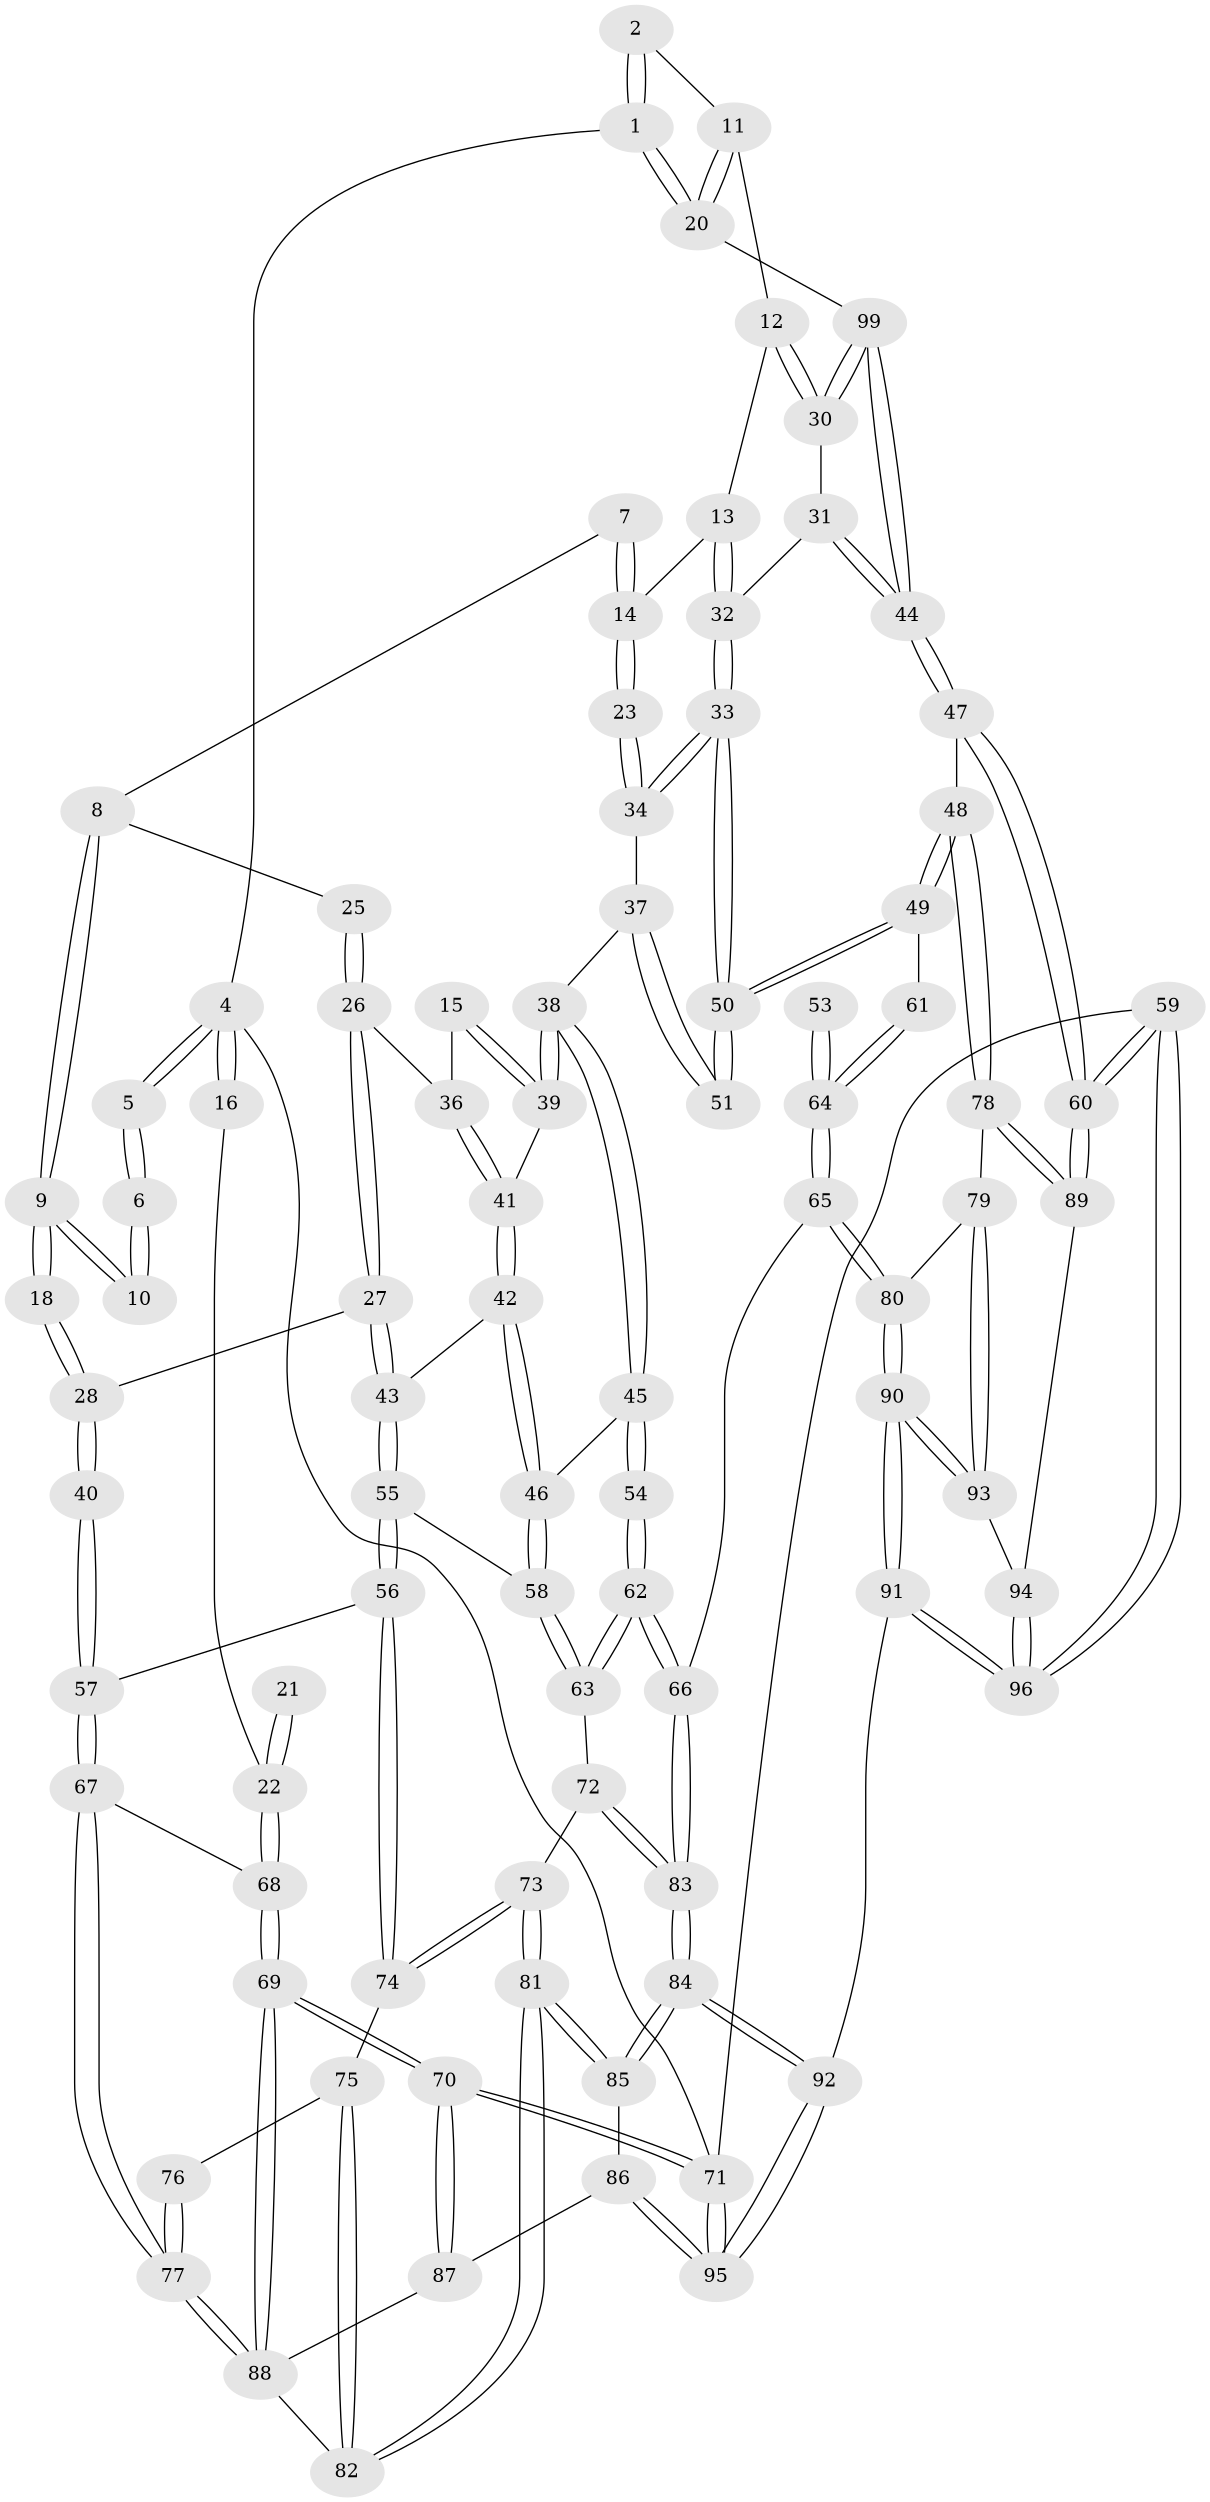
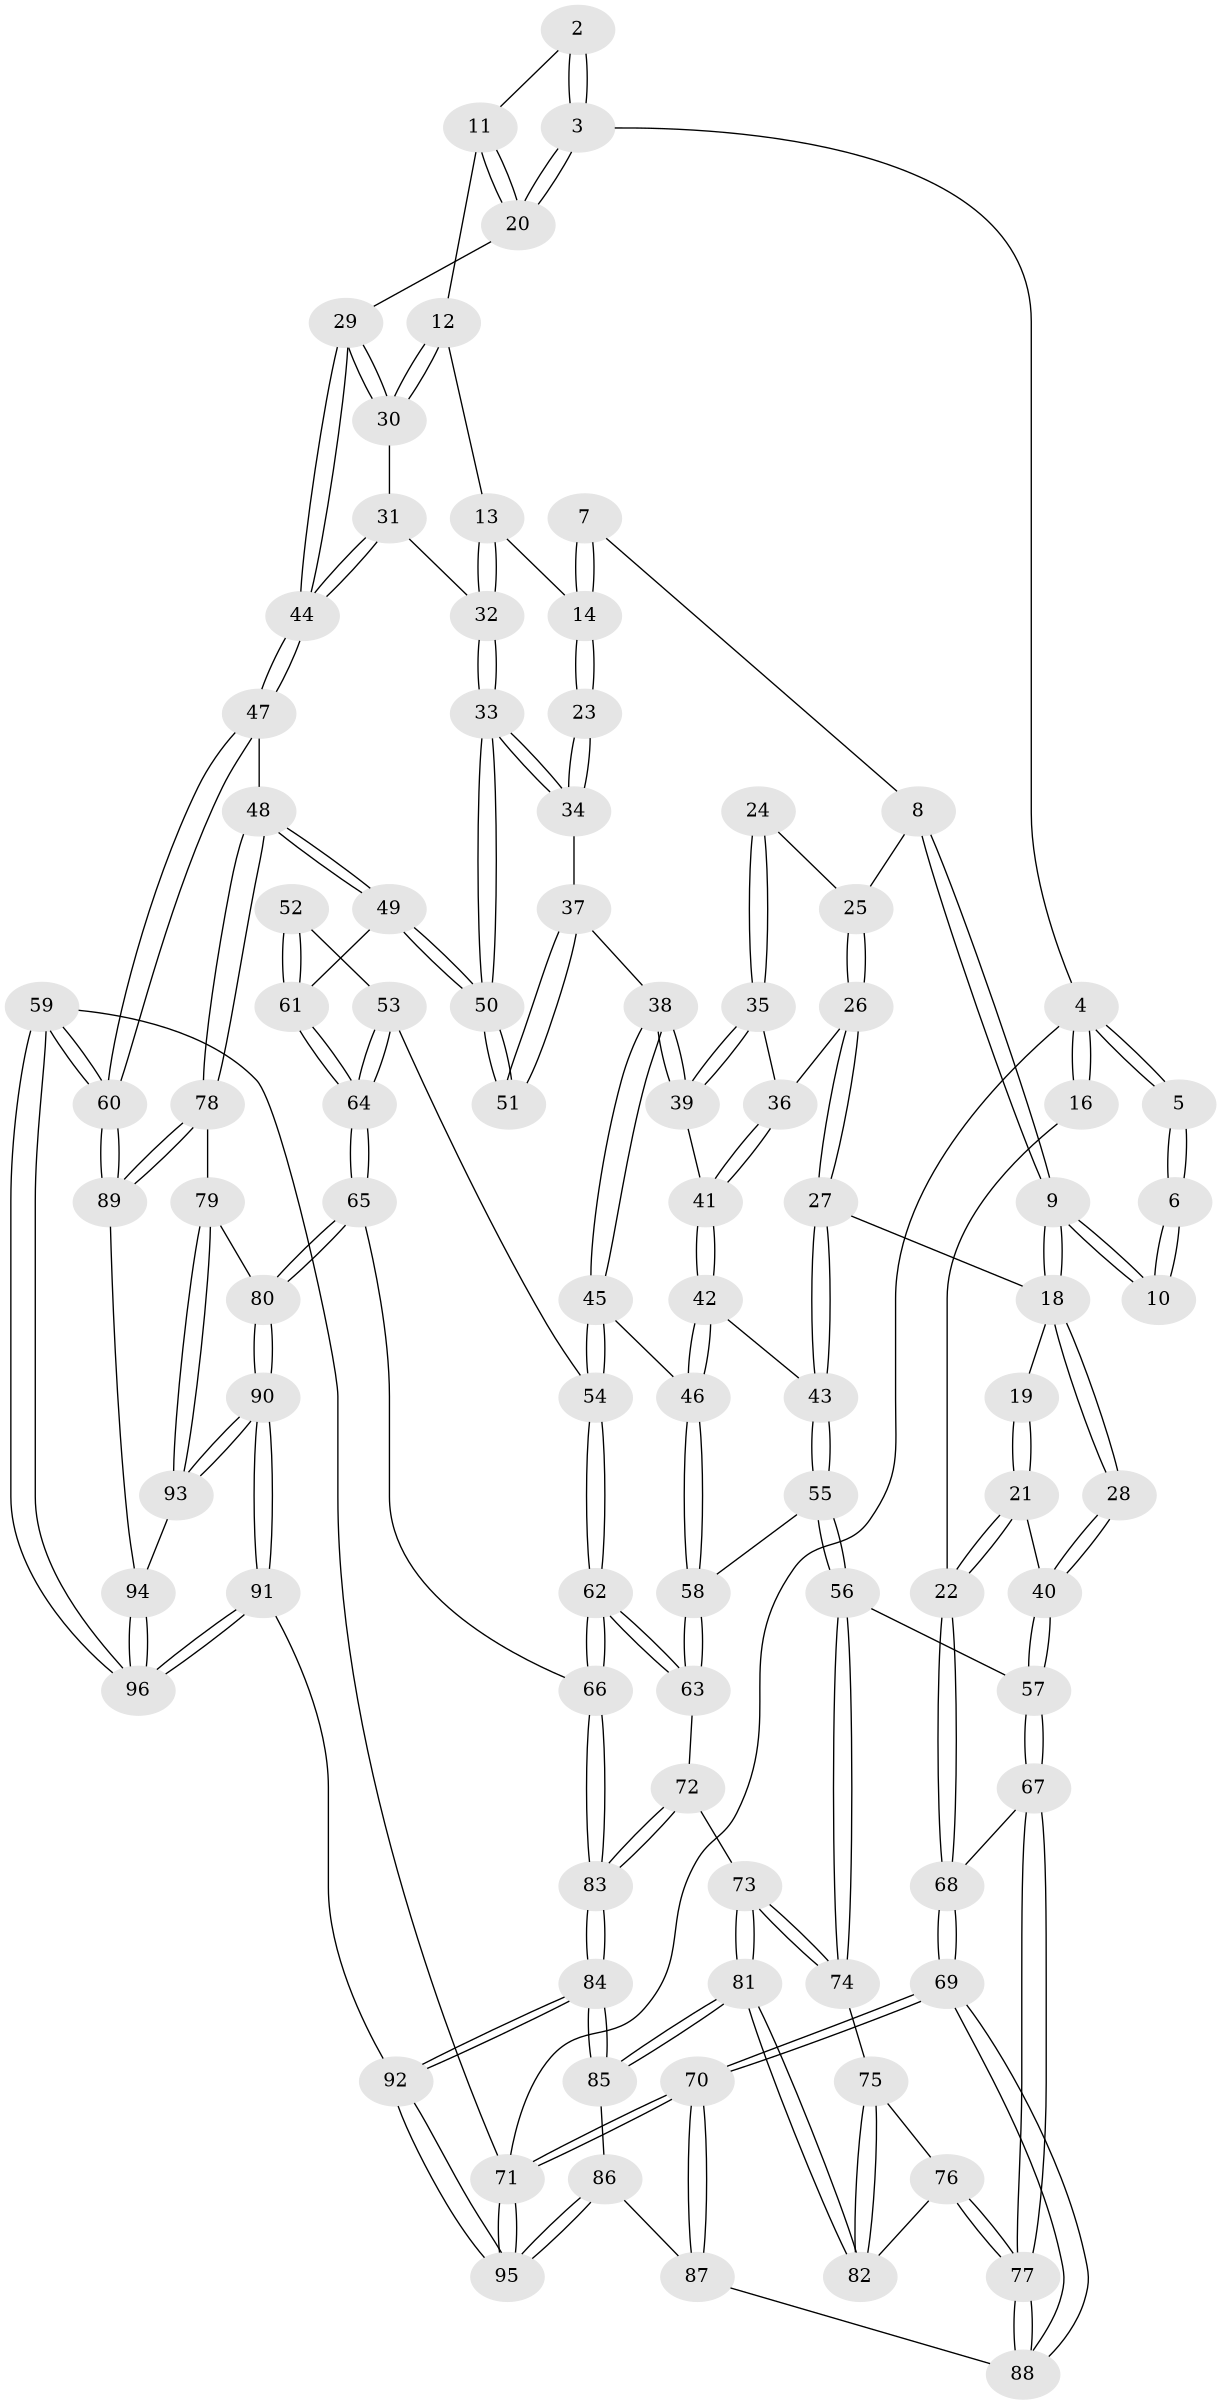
(636, 128) -> (578, 128)
(870, 323) -> (346, 323)
none -> (759, 811)
none -> (292, 909)
(452, 1007) -> (759, 1007)
none -> (483, 1207)
(231, 1349) -> (937, 1251)
none -> (1022, 1398)
none -> (1033, 1544)
(304, 2424) -> (904, 2228)
